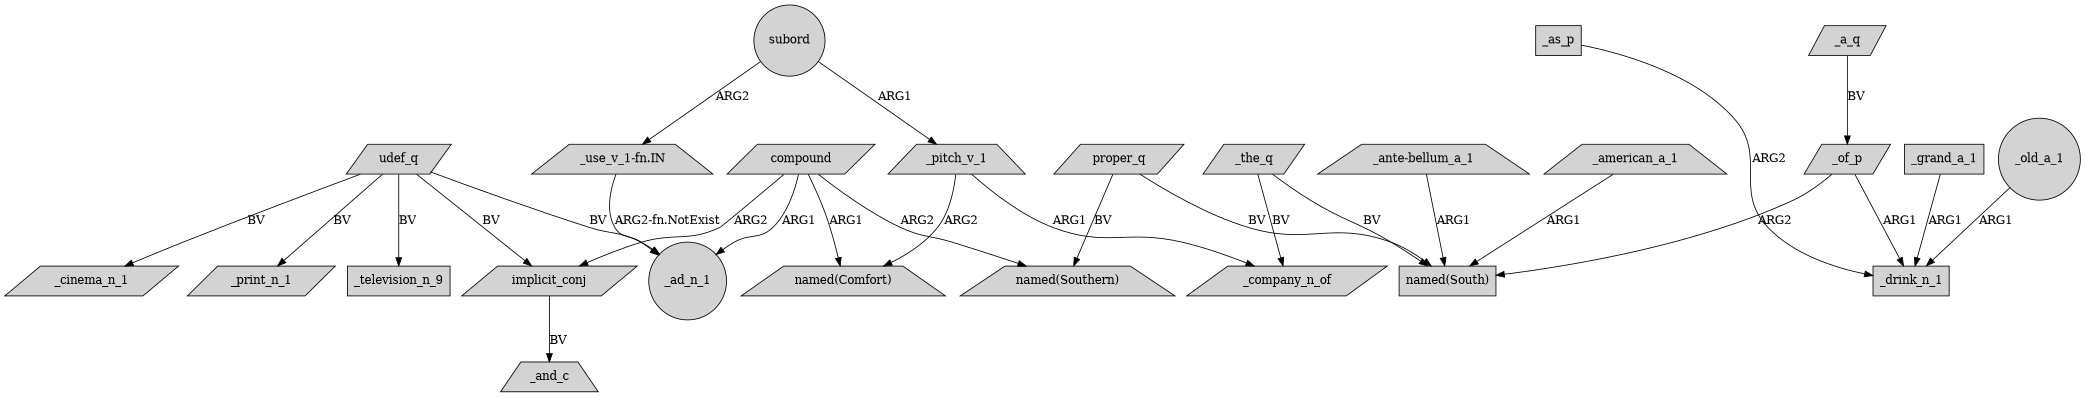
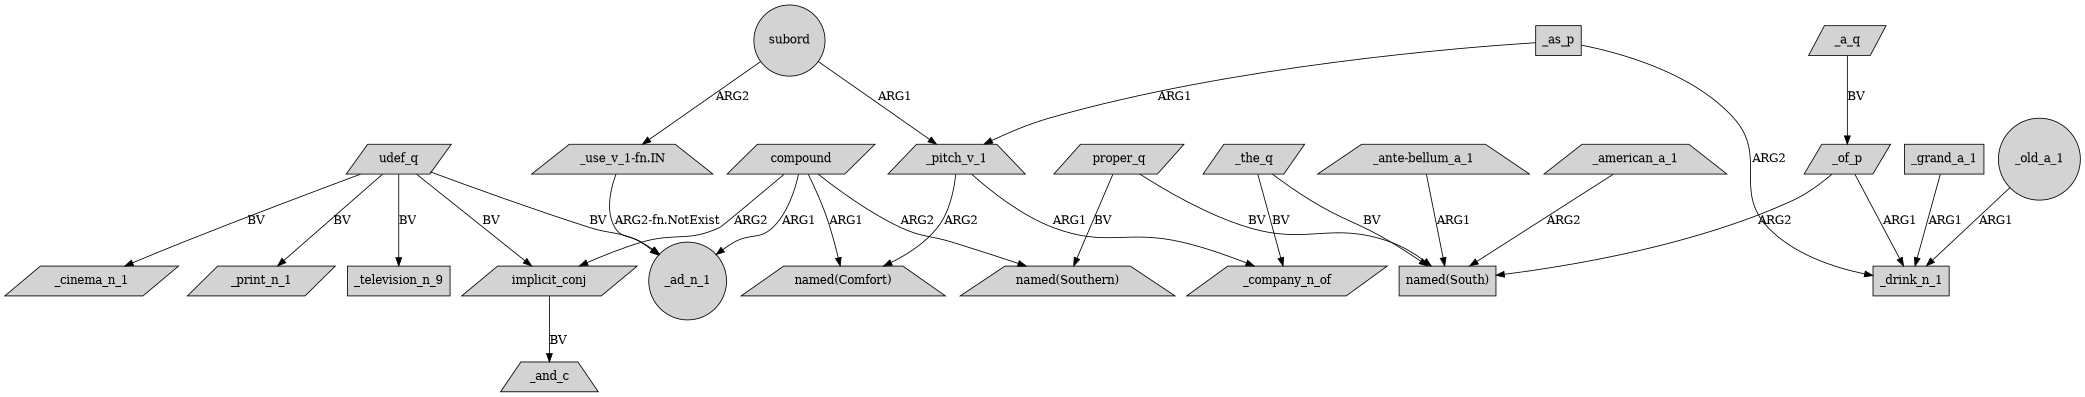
none -> (1260, 73)
(1564, 221) -> (1564, 221)
